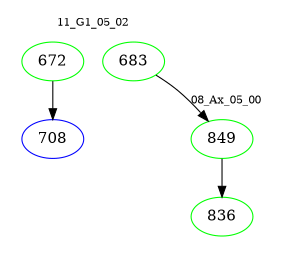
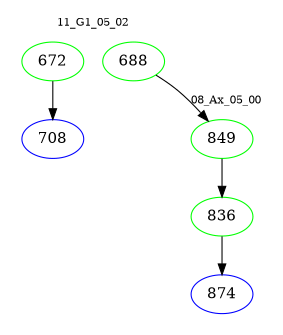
(134, 61) -> (134, 61)
none -> (222, 294)
